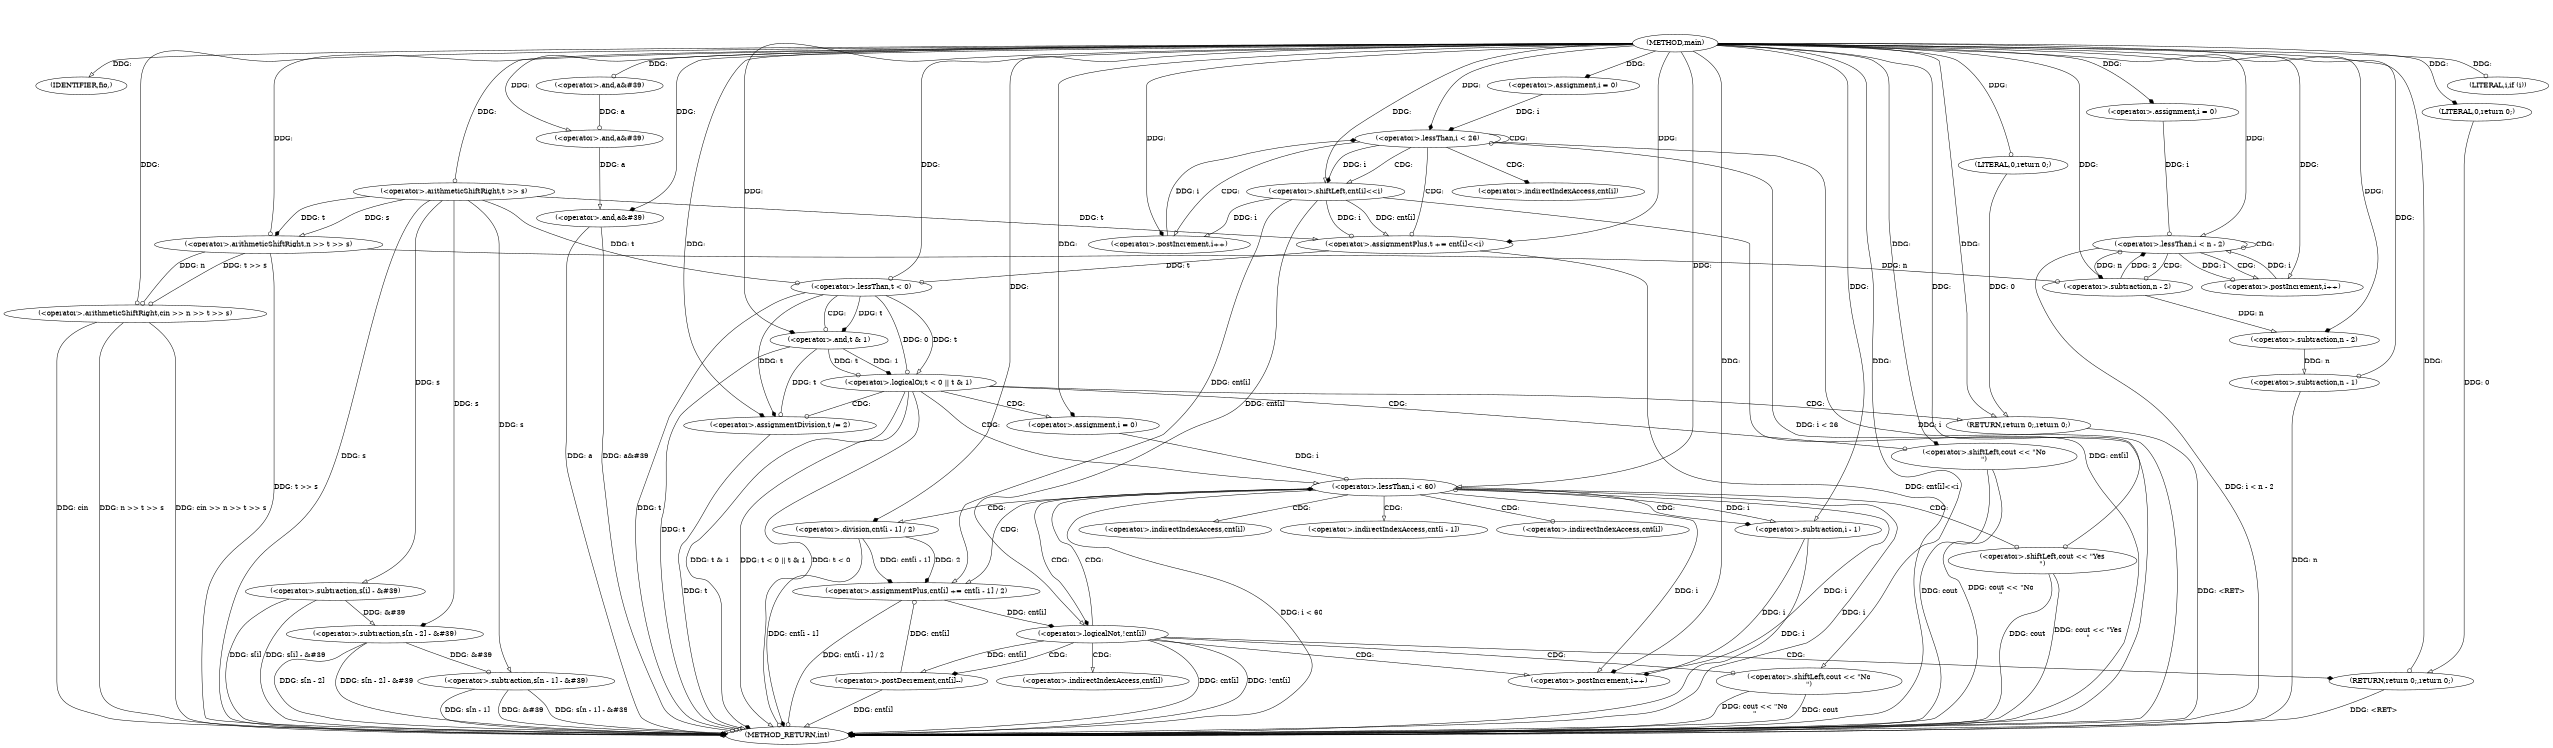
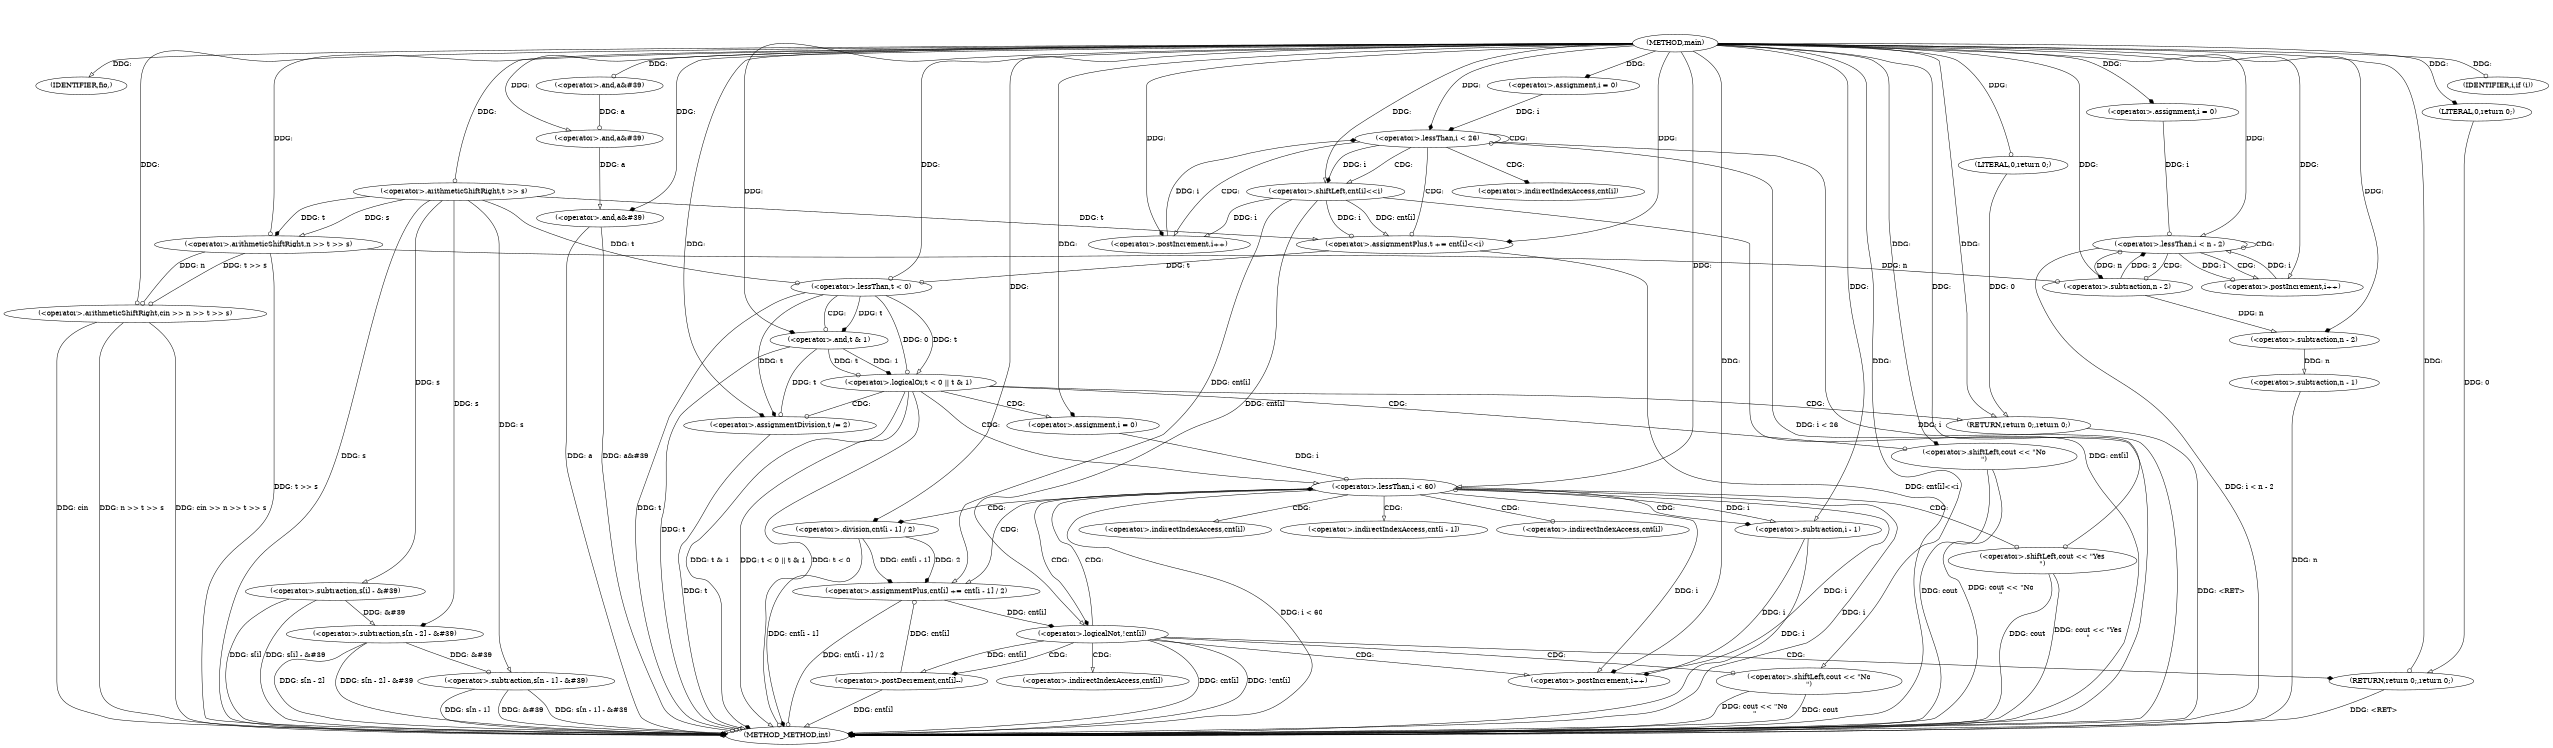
(2318, 61) -> none
(2498, 86) -> (2498, 86)
(1015, 502) -> (1015, 502)
(787, 736) -> (787, 736)
